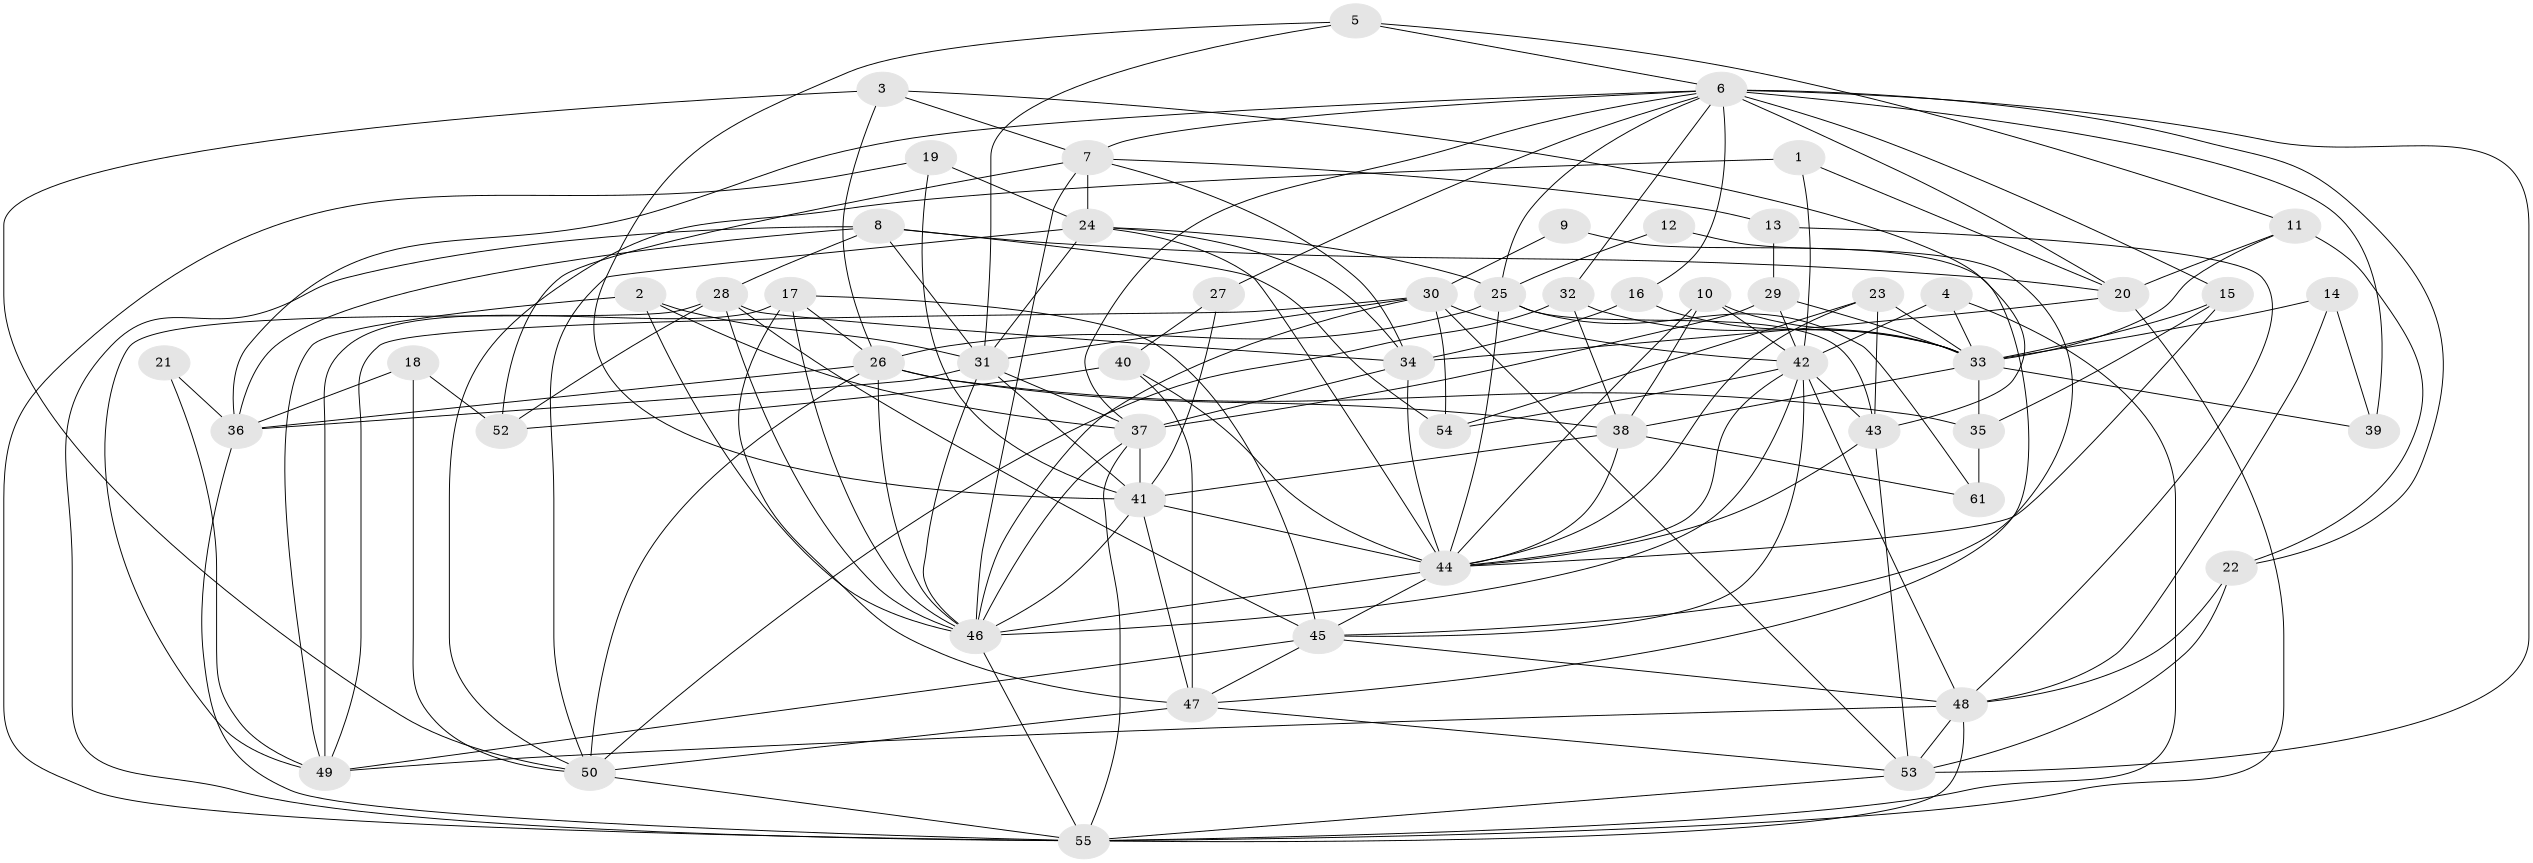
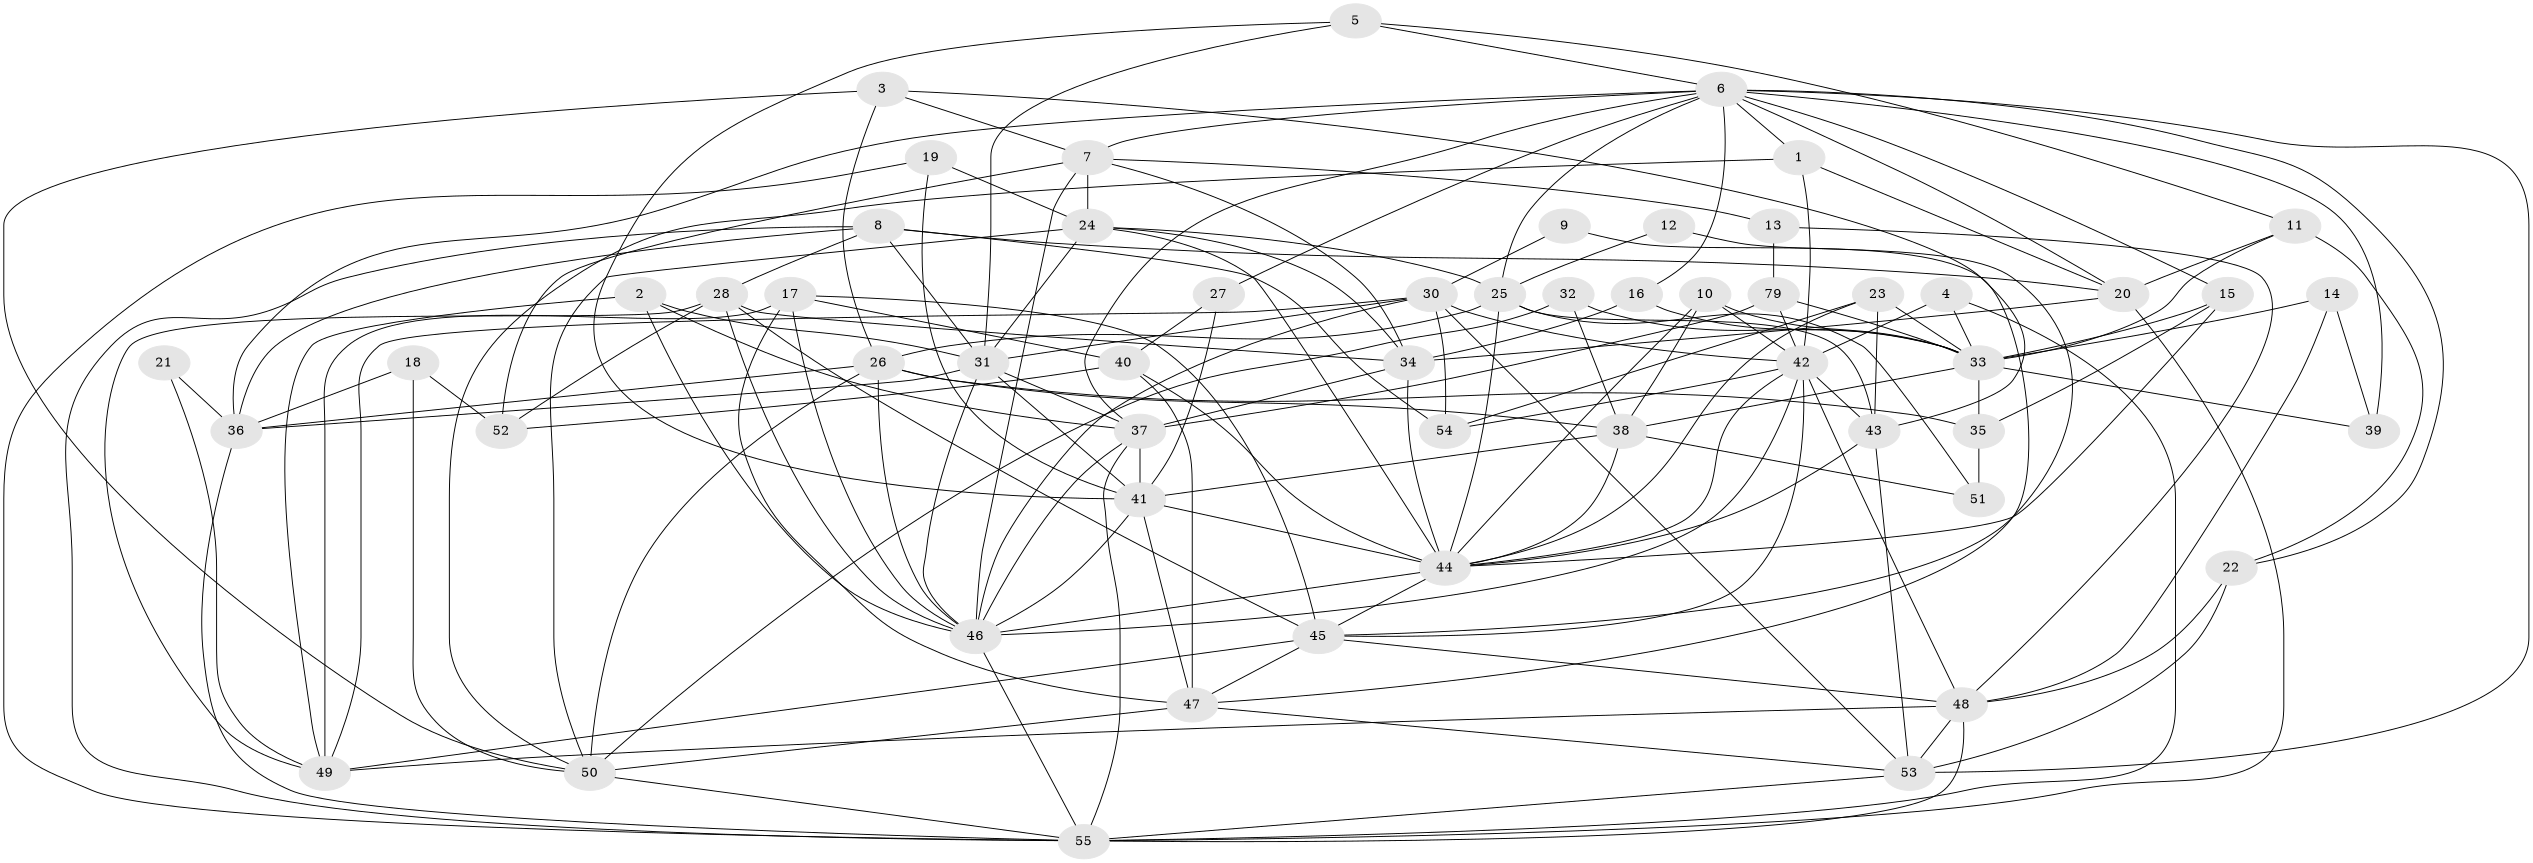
(1645, 192) -> (1760, 124)
(1774, 294) -> (1774, 294)
(833, 328) -> (957, 329)
(1979, 500) -> (1979, 500)
